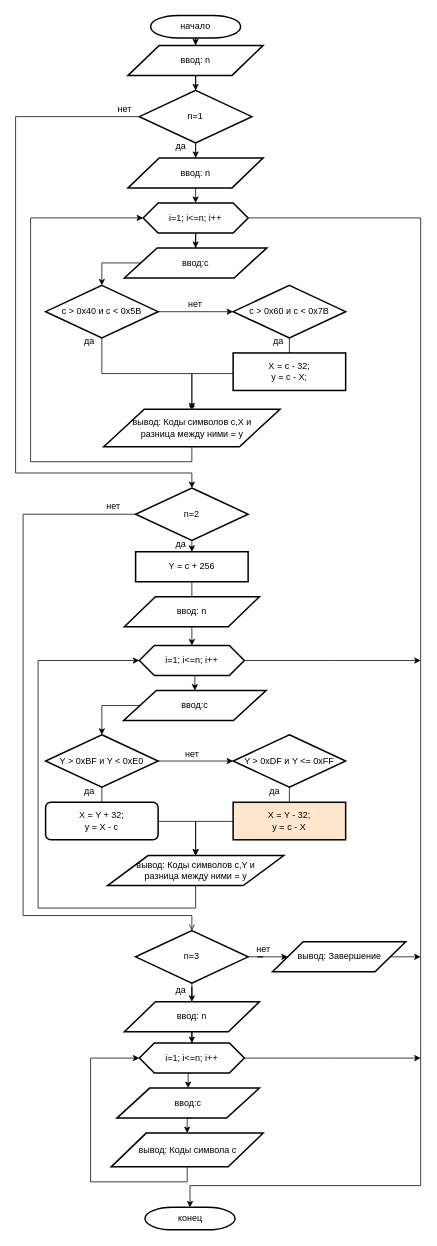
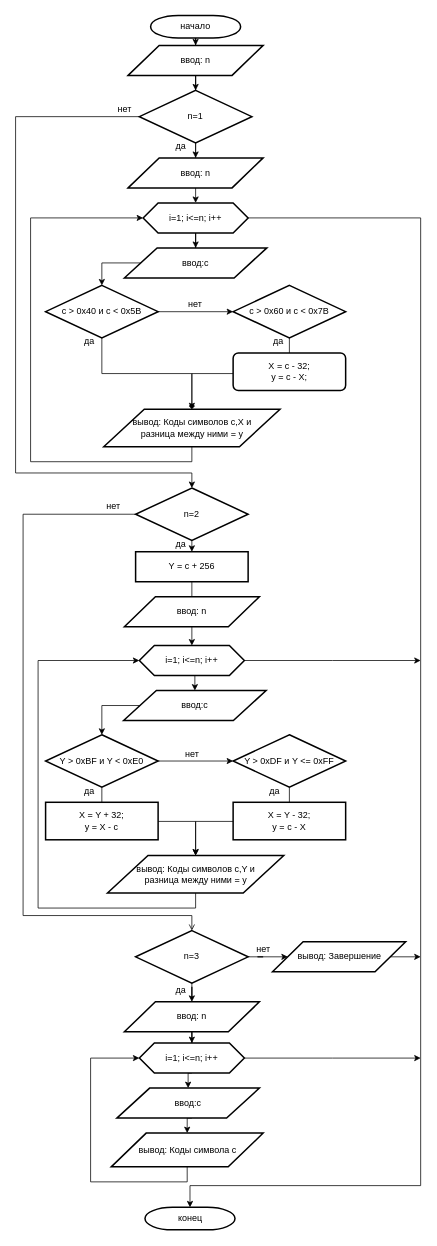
(289, 372) -> (289, 372)
(102, 821) -> (102, 821)
(289, 821) -> (289, 821)
(195, 870) -> (195, 874)
